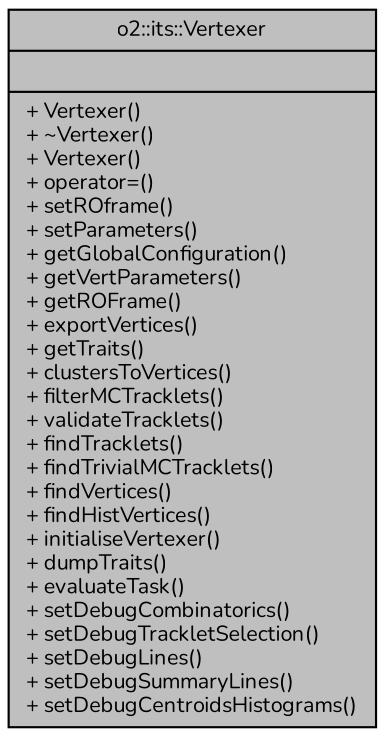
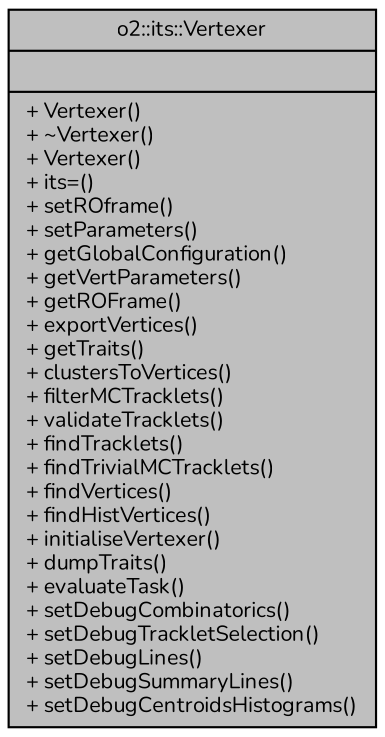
(91, 183) -> (61, 183)
